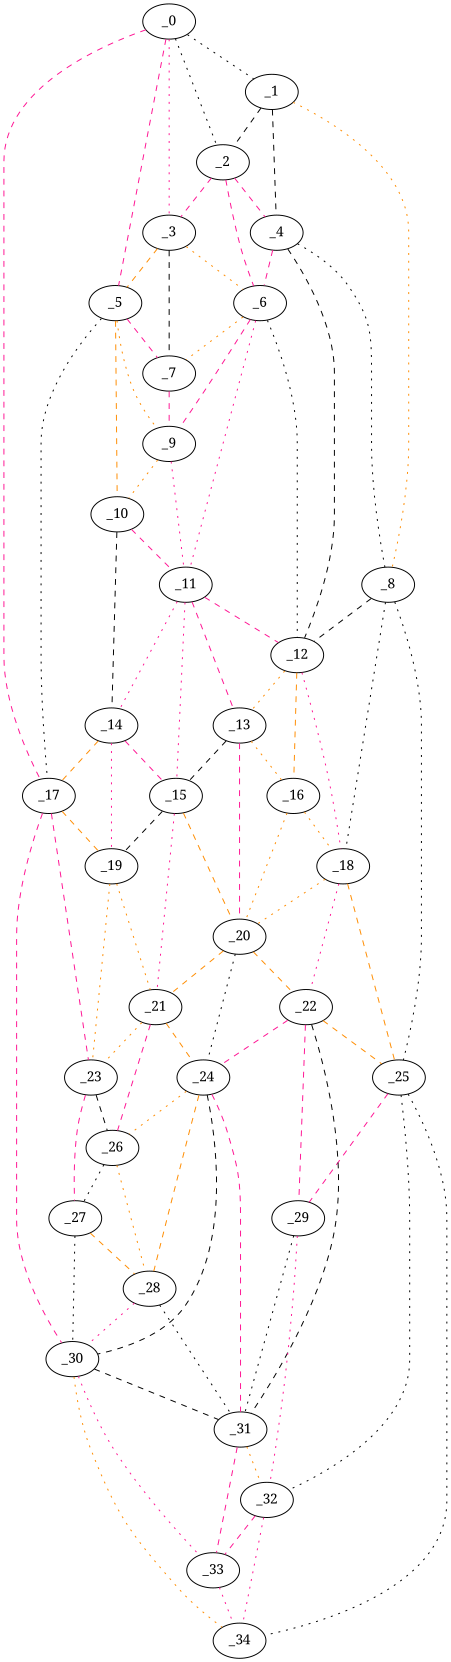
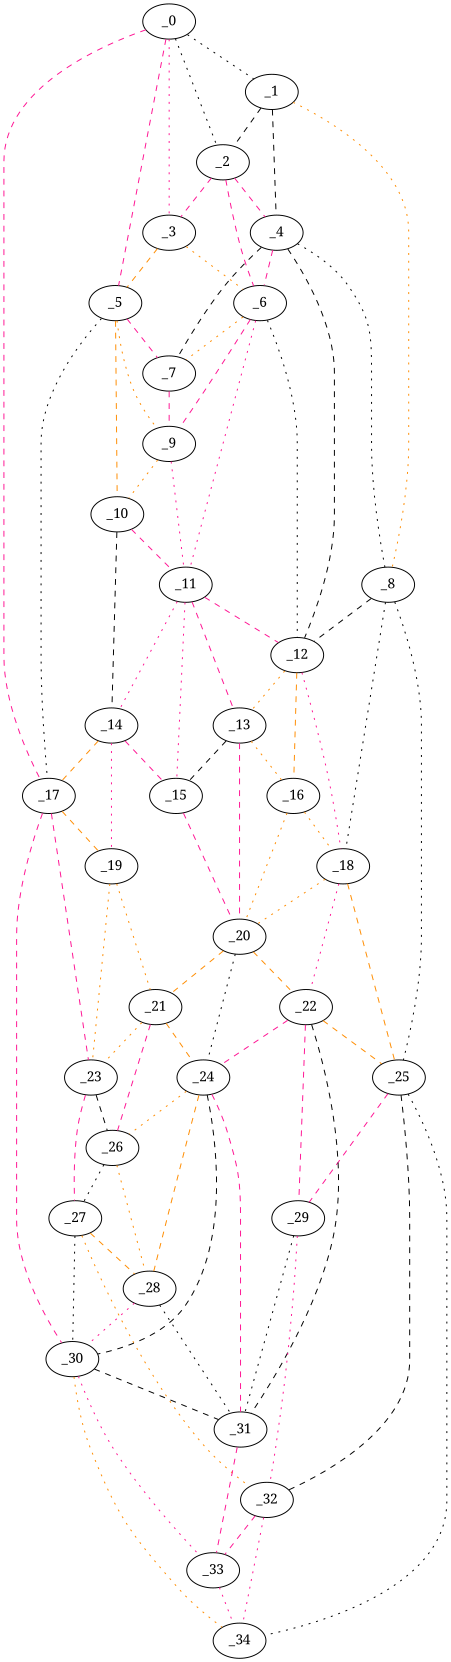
(169, 303) -> (215, 299)
(144, 831) -> none
(208, 866) -> (208, 866)
(166, 901) -> none
(410, 1321) -> (410, 1321)
(254, 1465) -> (151, 1372)
